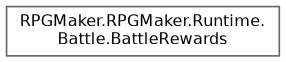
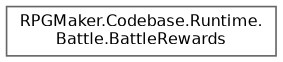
(143, 31) -> (141, 31)
